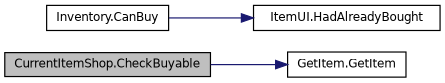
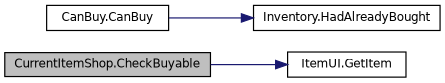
(108, 18) -> (108, 18)
(347, 18) -> (347, 18)
(347, 65) -> (347, 65)
